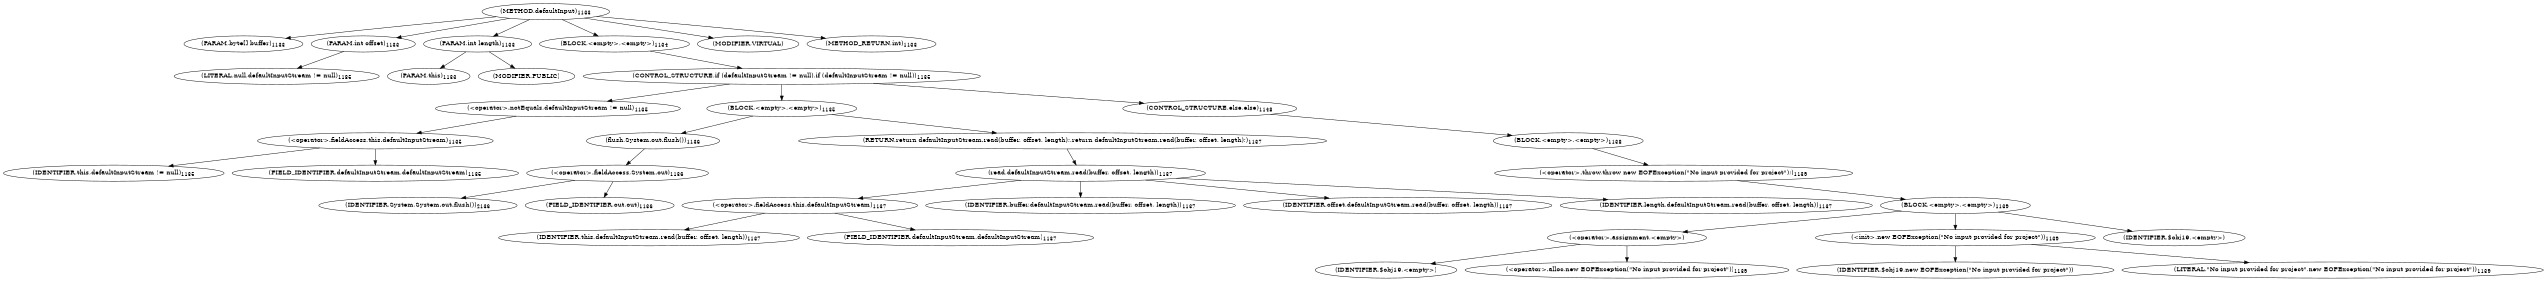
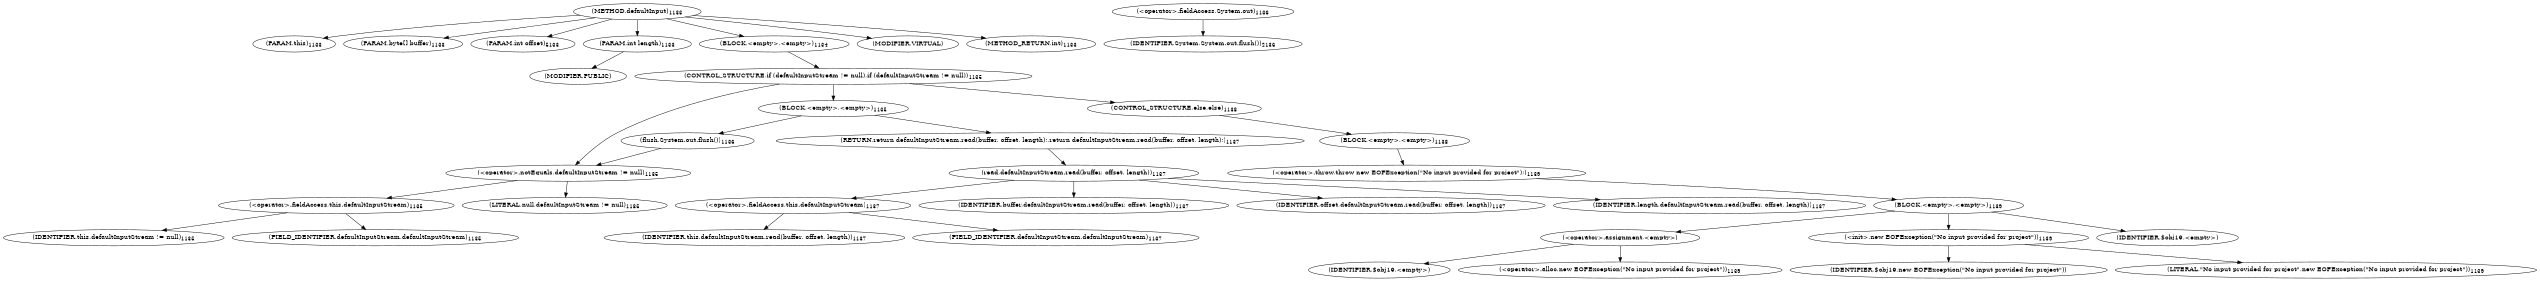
(393, 43) -> (553, 43)
(323, 59) -> (567, 187)
(455, 59) -> (454, 24)
(1266, 108) -> (1231, 108)
(637, 155) -> (631, 156)
(600, 205) -> none
